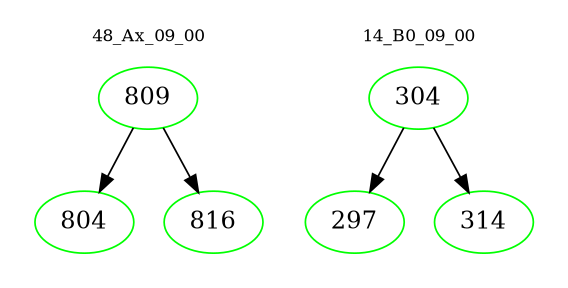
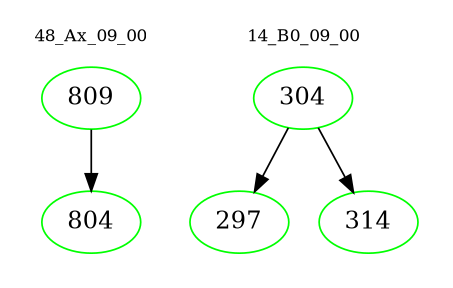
(214, 222) -> none
